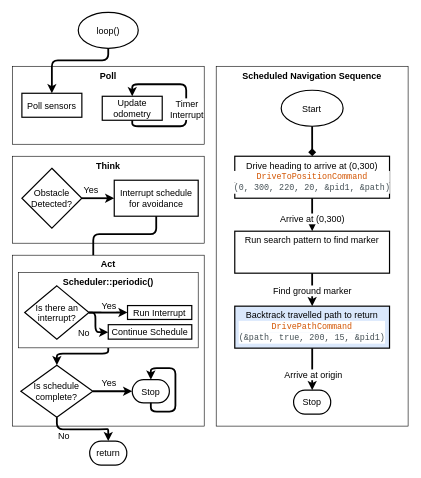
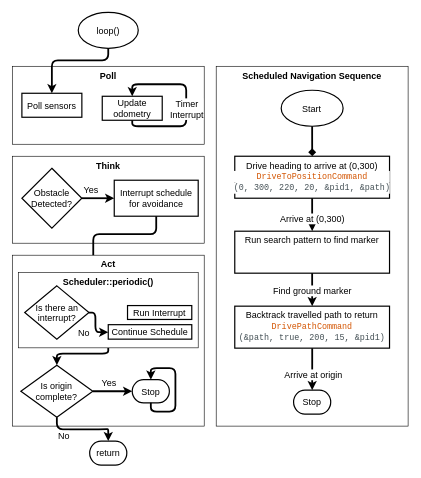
(108, 313) -> none
(312, 327) -> (312, 327)
(57, 392) -> (57, 392)
